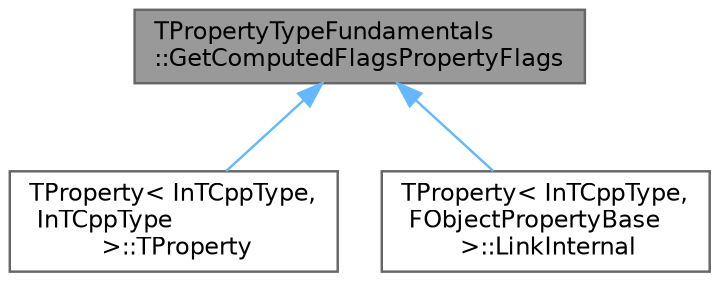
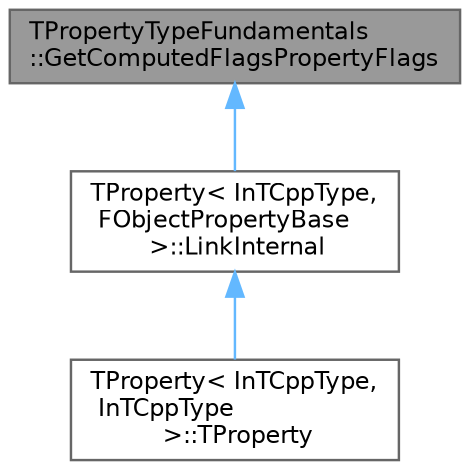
(265, 136) -> (235, 328)
